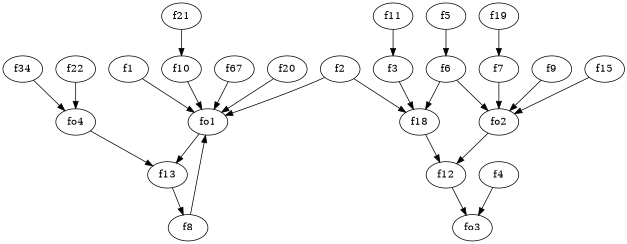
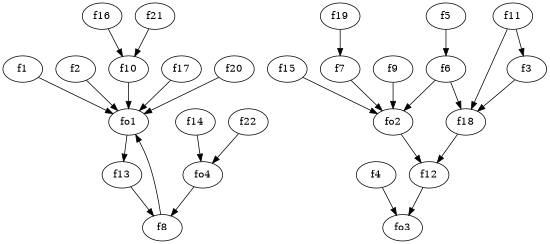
none -> (102, 16)
(23, 69) -> (195, 122)
(234, 69) -> (181, 69)
(377, 94) -> (491, 66)
(118, 147) -> (185, 198)
